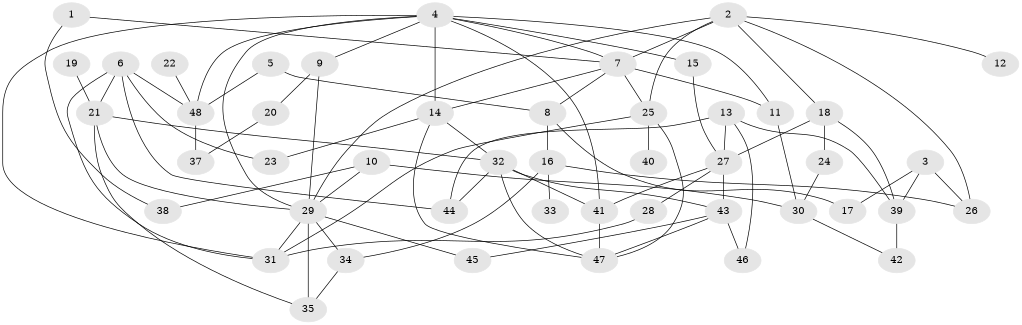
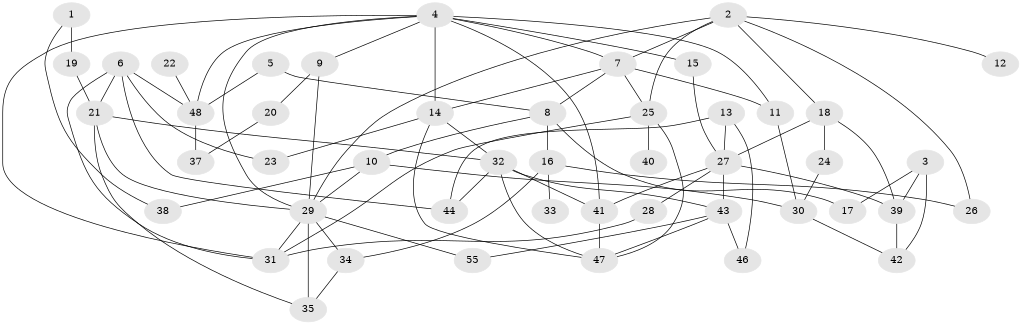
(345, 40) -> (72, 38)
none -> (454, 134)
(831, 141) -> (809, 181)
(949, 187) -> (924, 214)
(473, 261) -> (473, 261)
